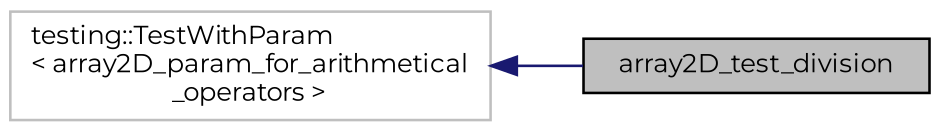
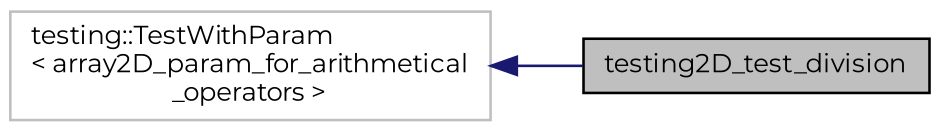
(757, 66) -> (757, 66)
